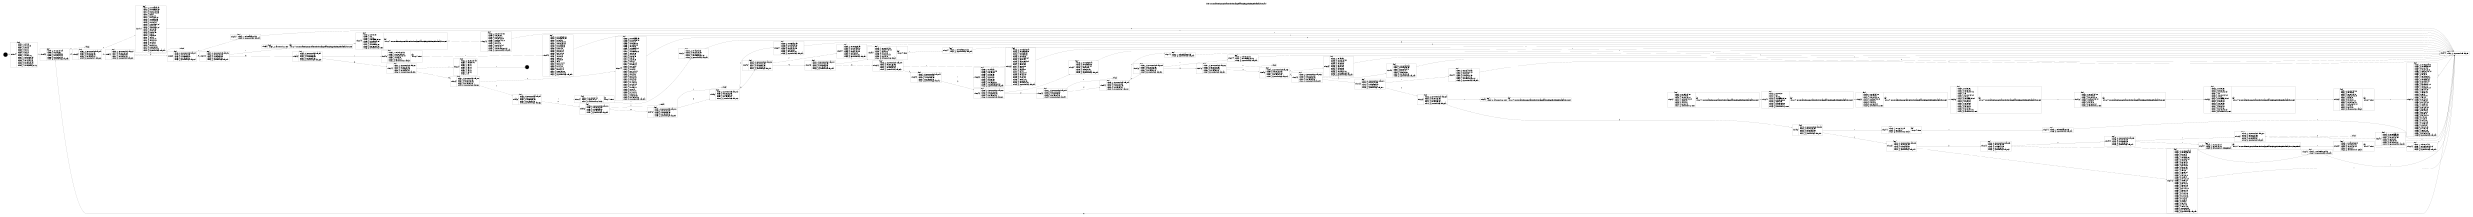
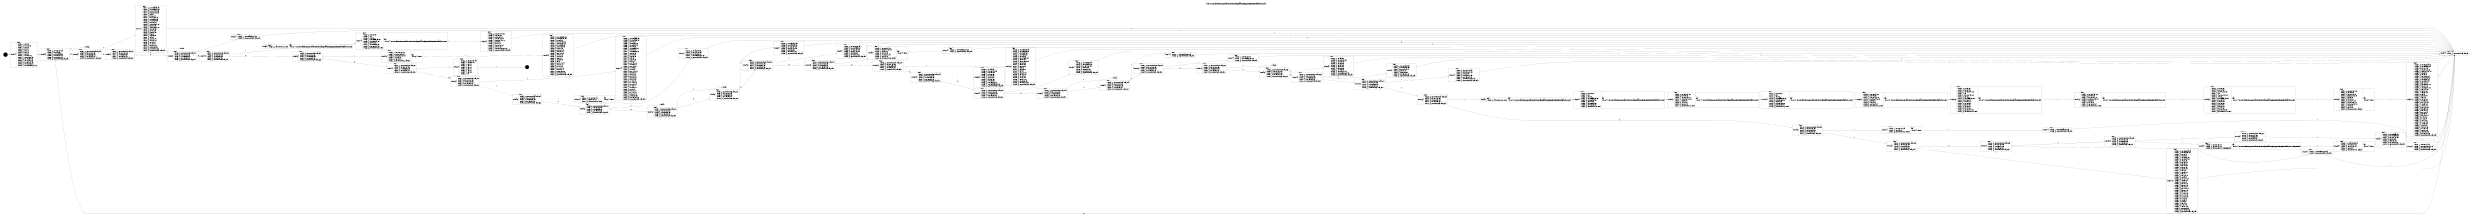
none -> (1619, 100)
(2354, 136) -> none
